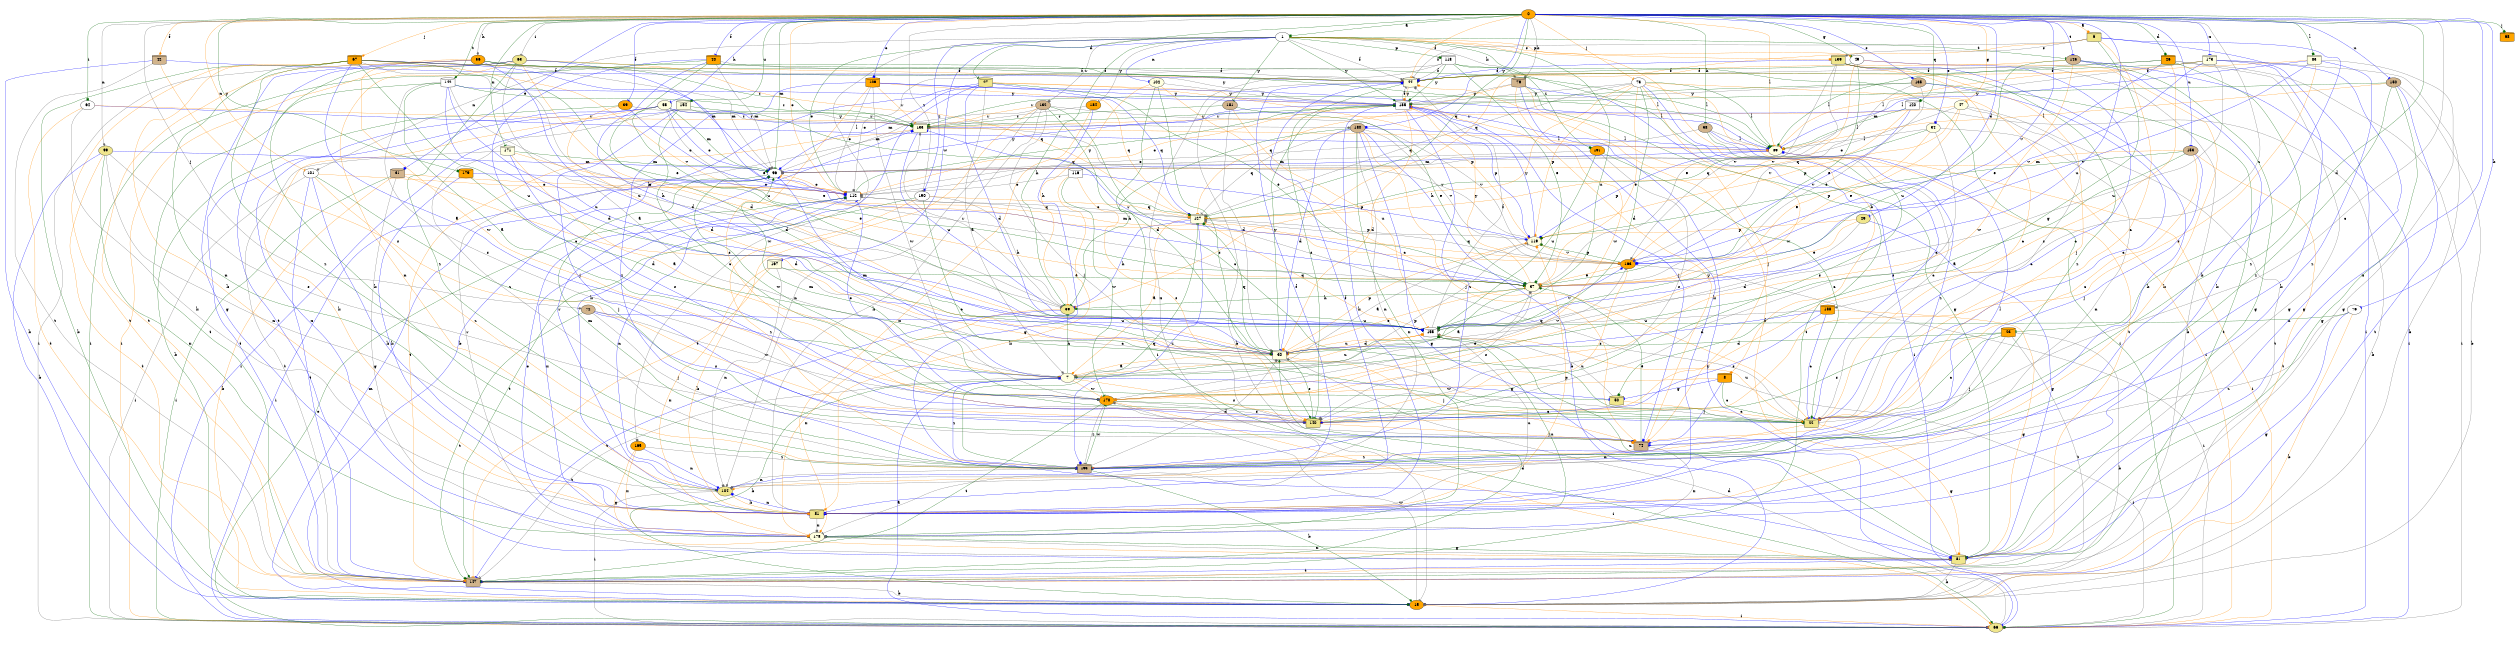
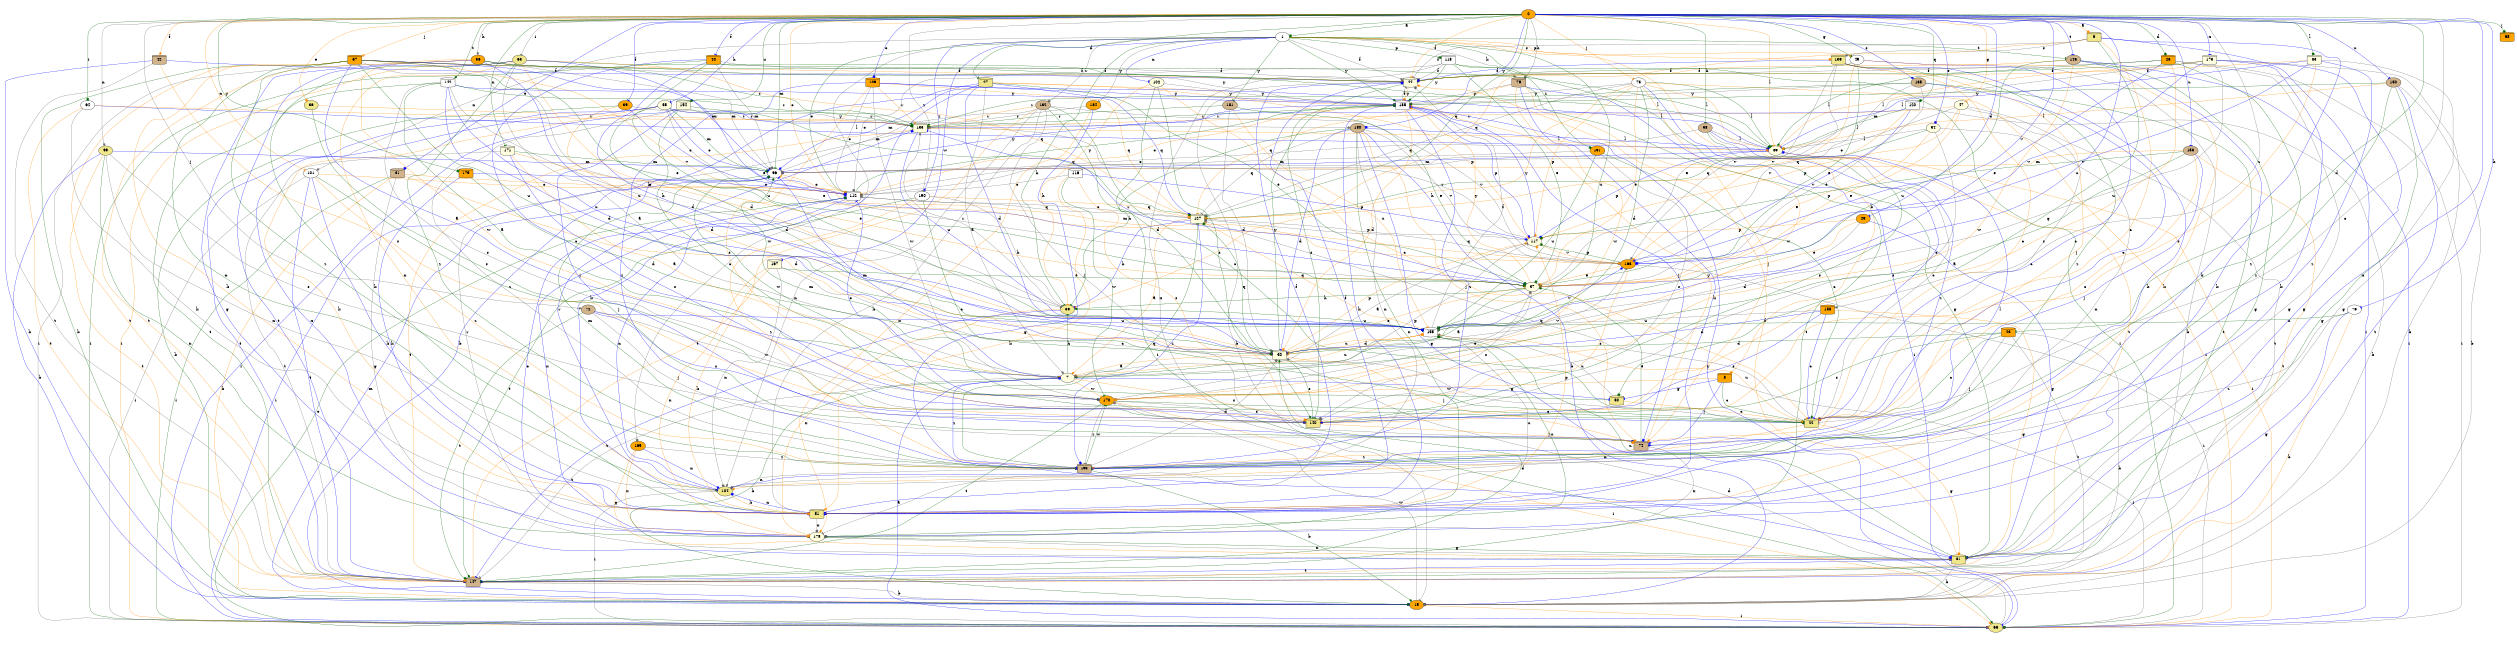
none -> (311, 105)
(1863, 219) -> (1863, 219)
(1534, 241) -> (1534, 241)
